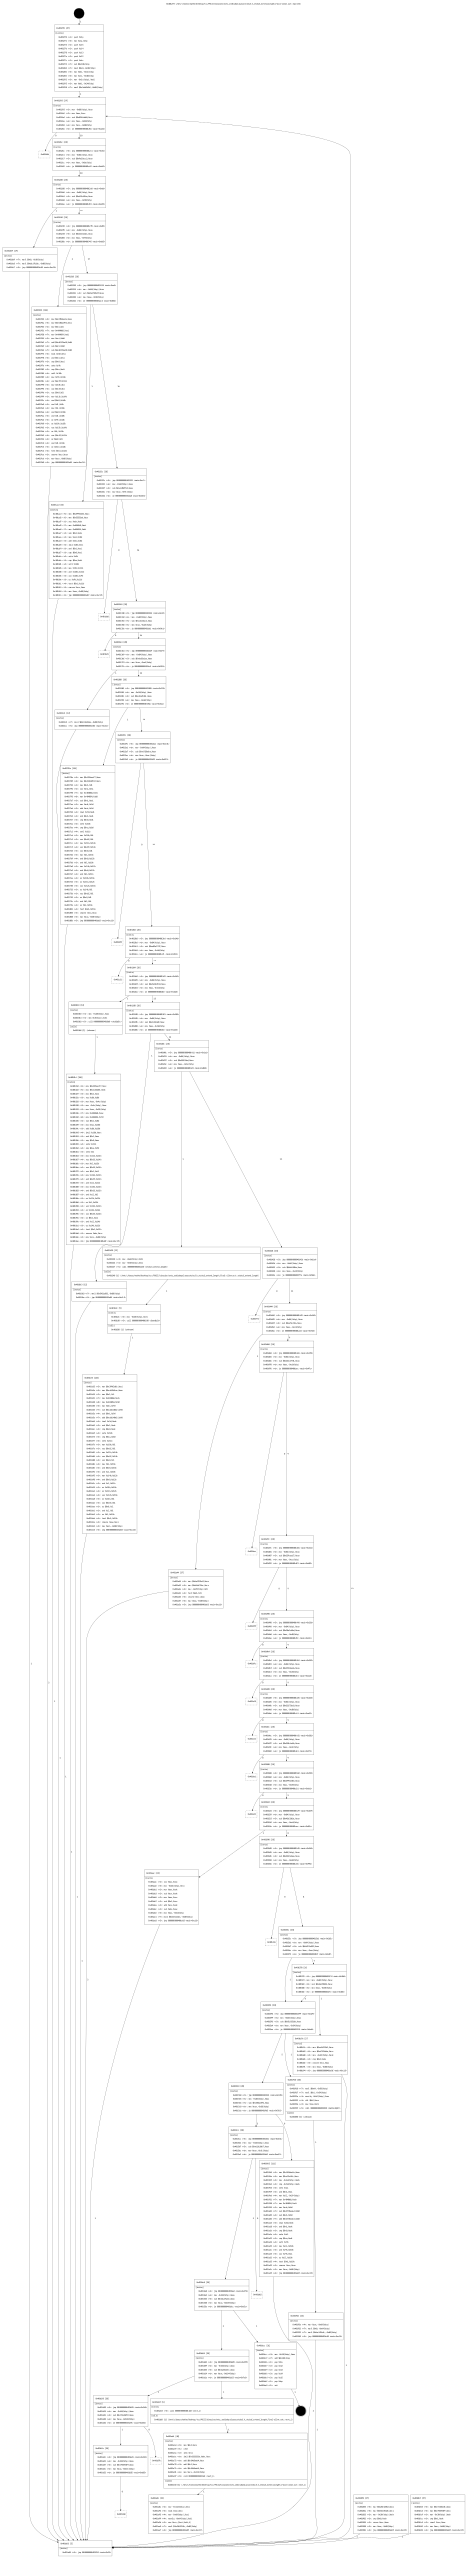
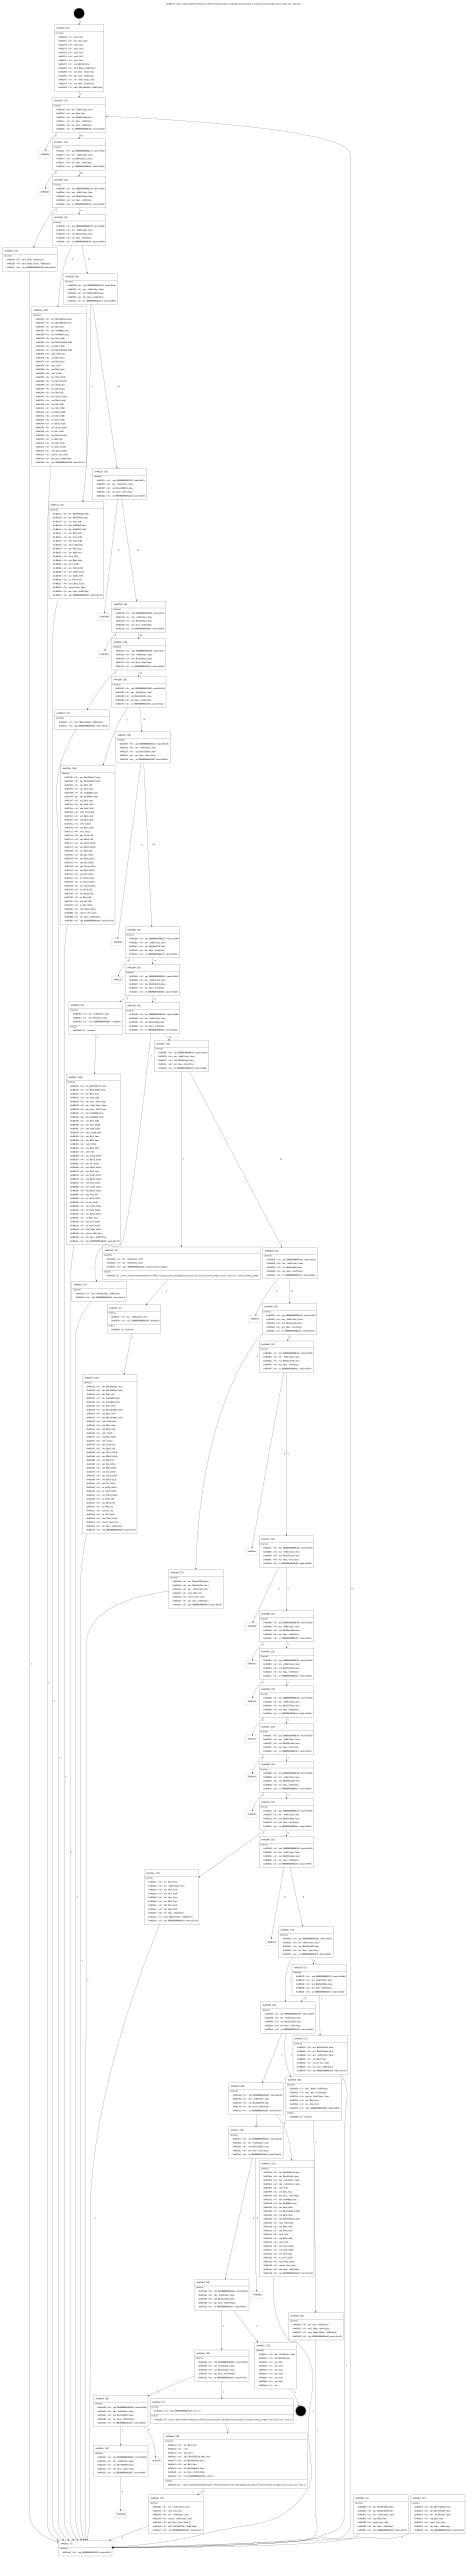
none -> (44, 192)
none -> (130, 2533)
